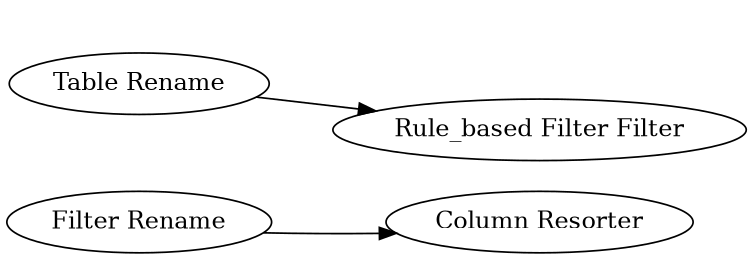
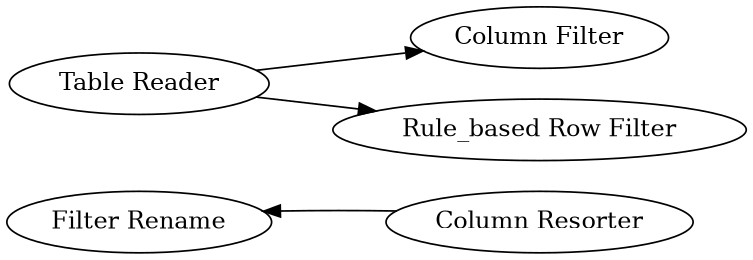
none -> (540, 38)
(139, 84) -> (139, 84)
(540, 130) -> (540, 130)
(321, 234) -> (339, 211)
